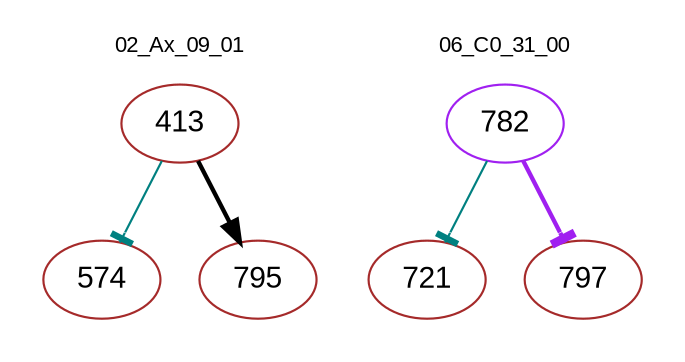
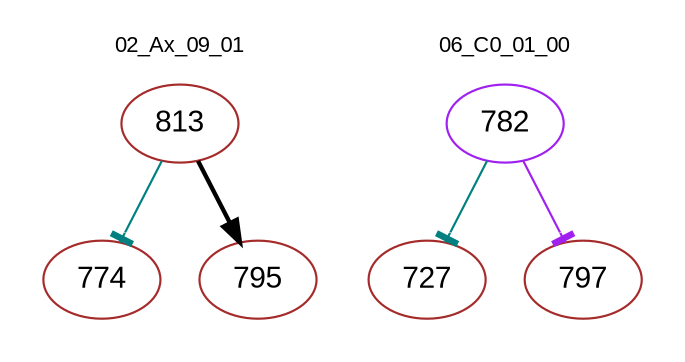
(505, 47) -> (505, 47)
(180, 124) -> (180, 124)
(542, 197) -> (542, 197)
(102, 280) -> (102, 280)
(427, 280) -> (427, 280)
